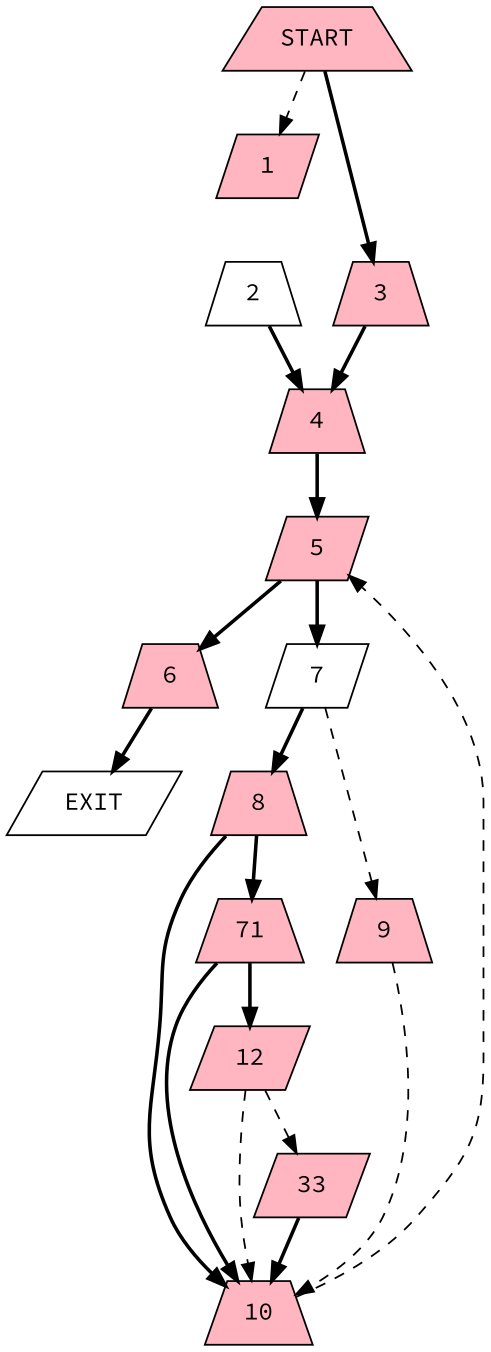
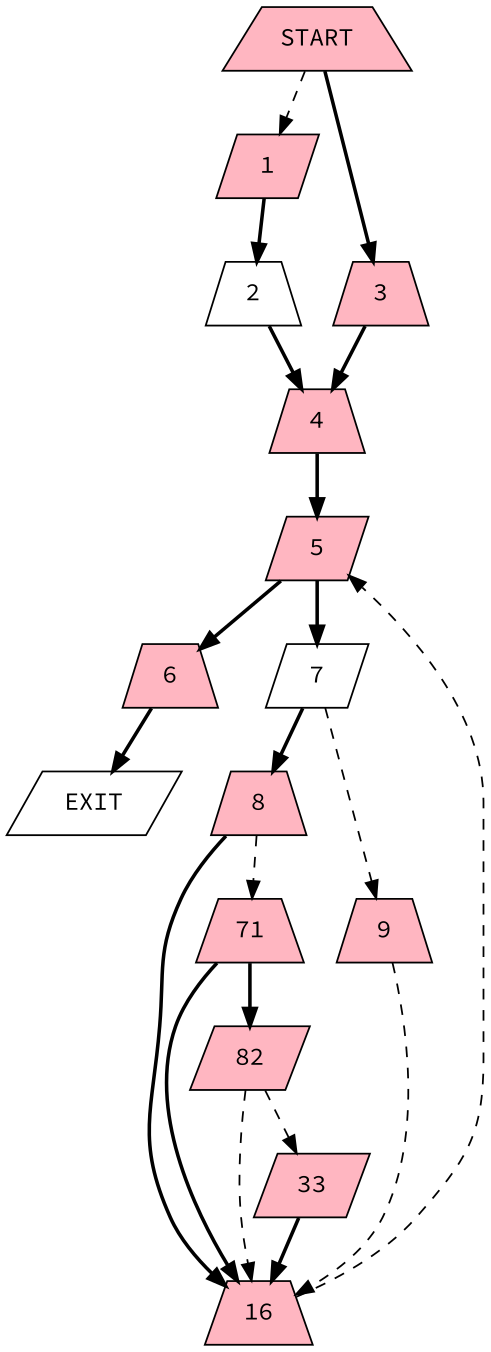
none -> (262, 221)
(255, 858) -> (255, 858)
(250, 1058) -> (250, 1058)
(259, 1313) -> (259, 1313)
